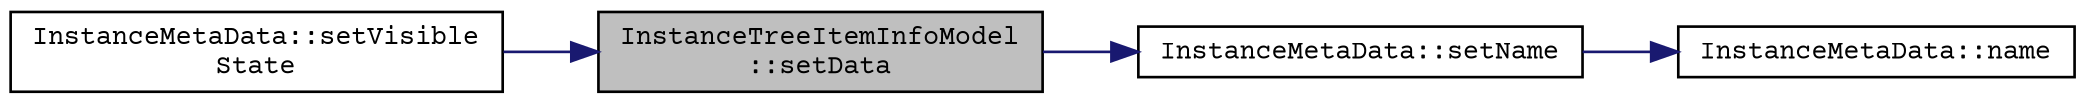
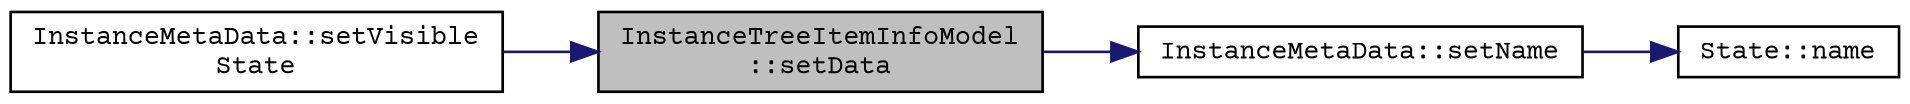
(1876, 52) -> (1789, 52)
